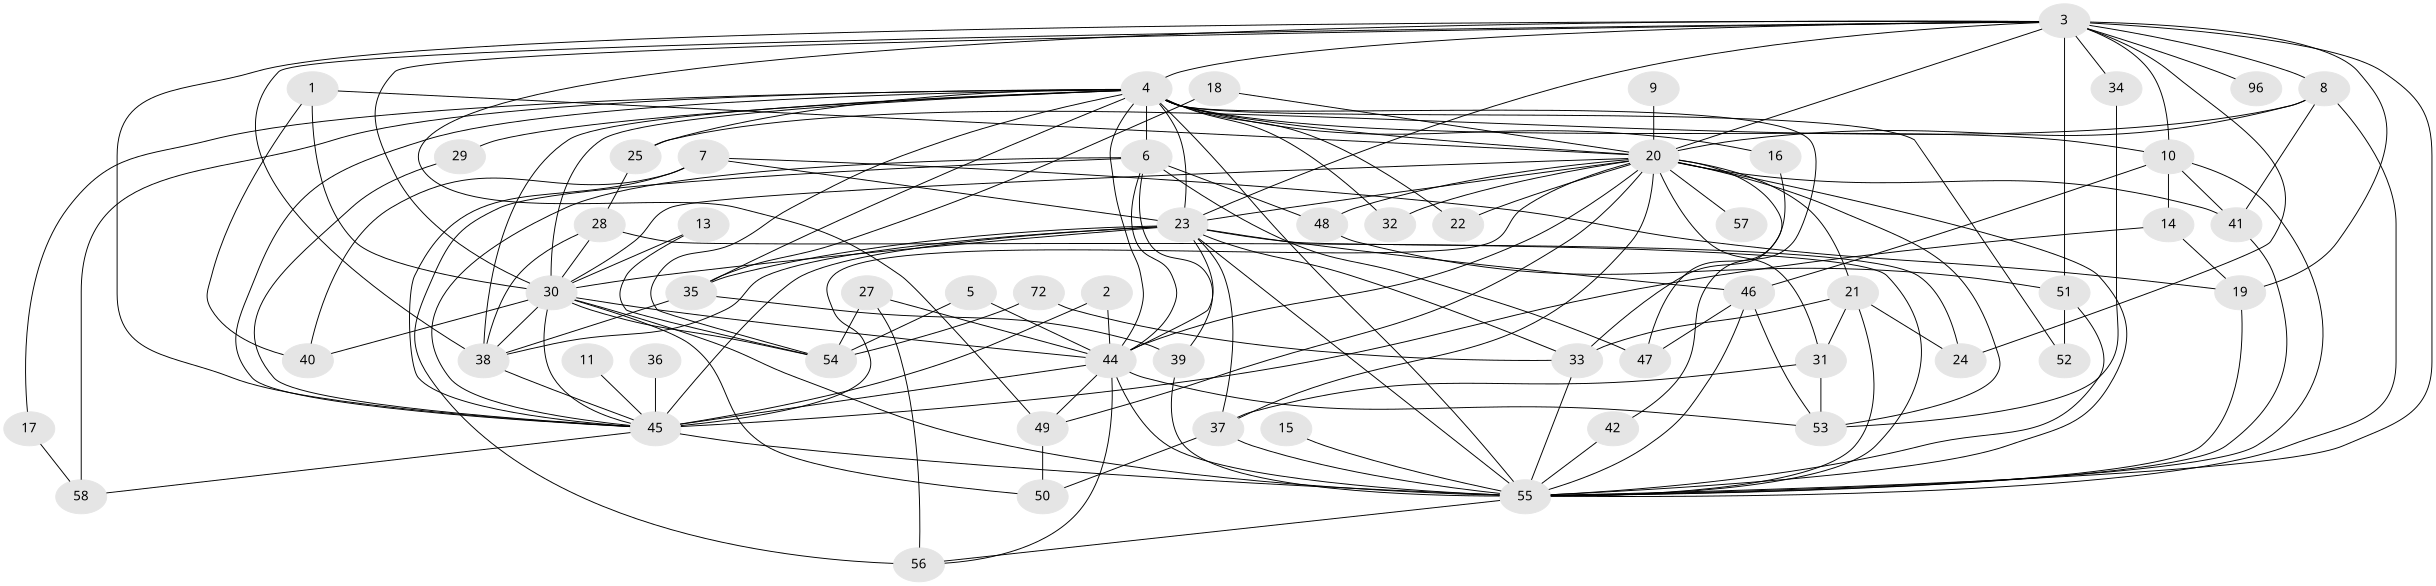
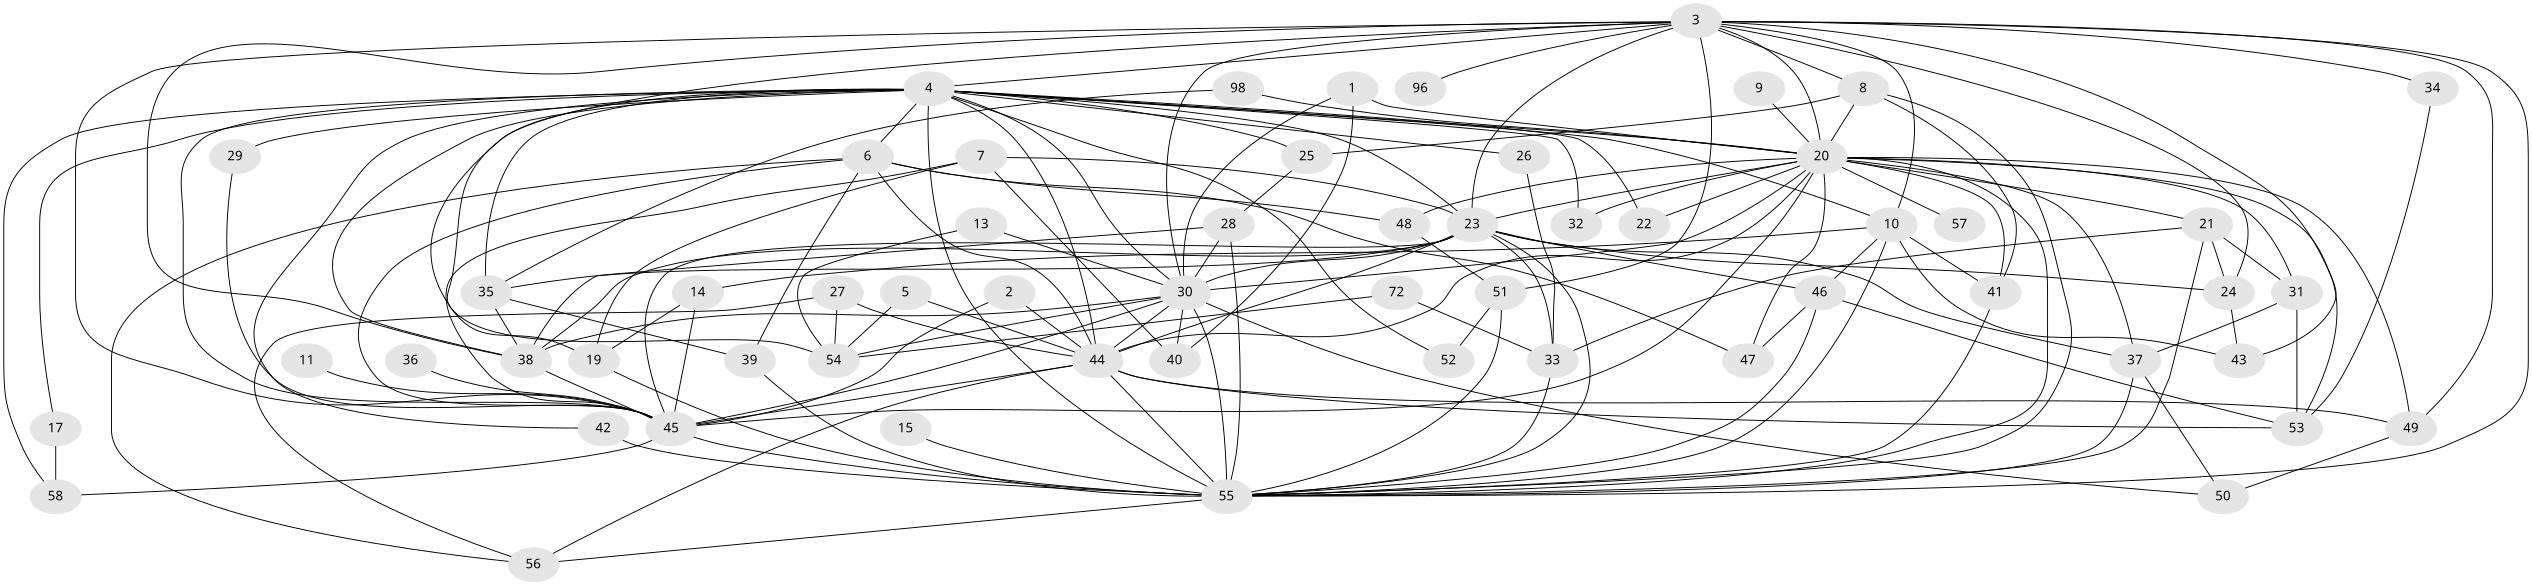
(1215, 89) -> (1238, 89)
(1776, 157) -> (1524, 157)
none -> (2239, 361)
